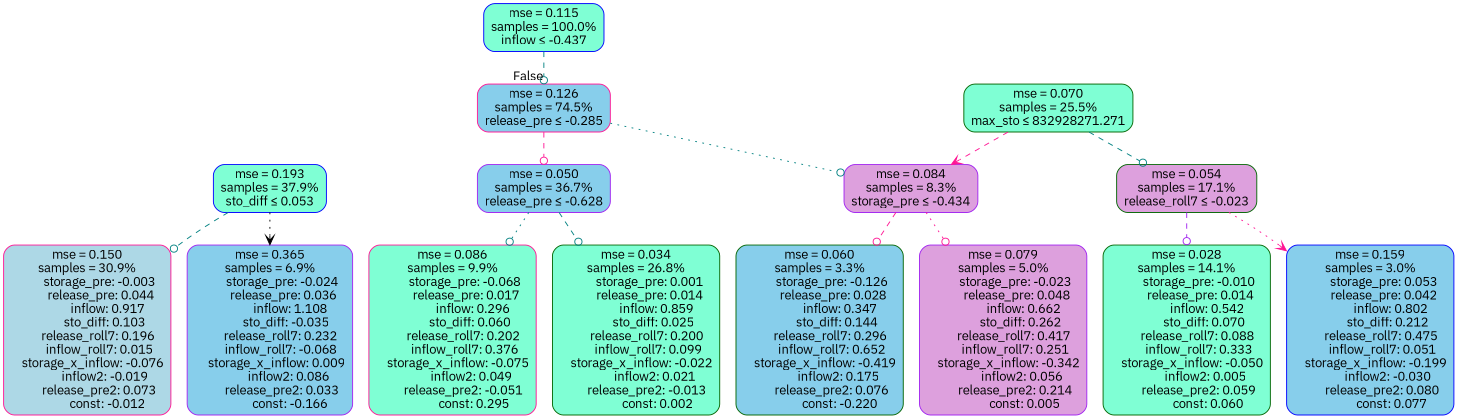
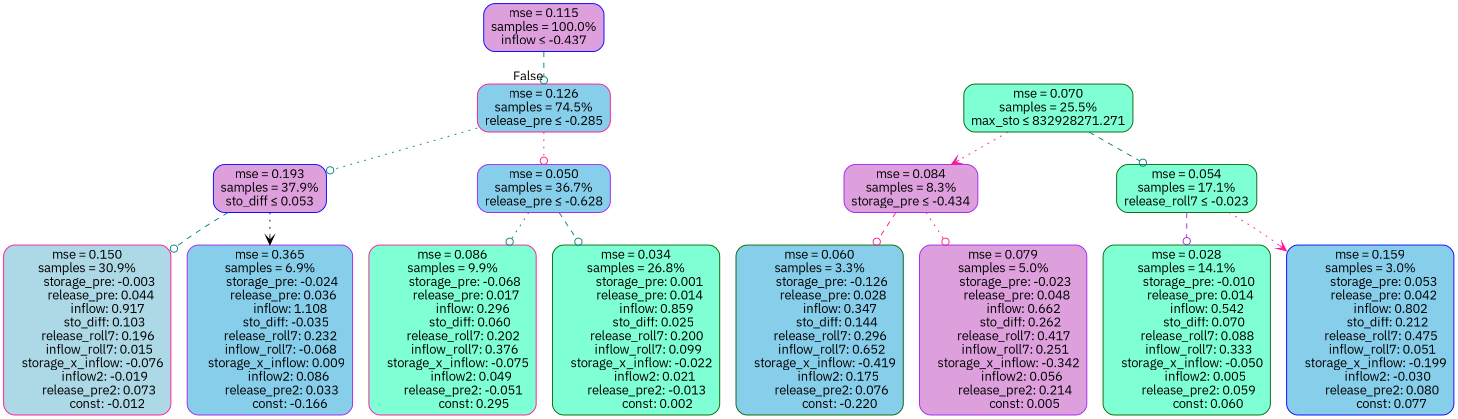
(544, 28) -> (544, 28)
(544, 145) -> (544, 145)
(984, 146) -> (984, 146)
(724, 147) -> (405, 149)
(270, 189) -> (270, 189)
(1187, 189) -> (1187, 189)
